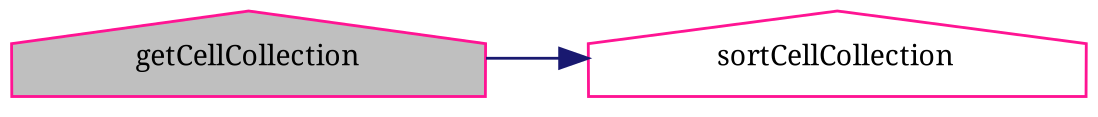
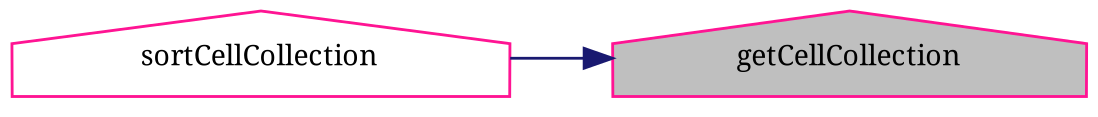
(523, 58) -> (547, 58)
